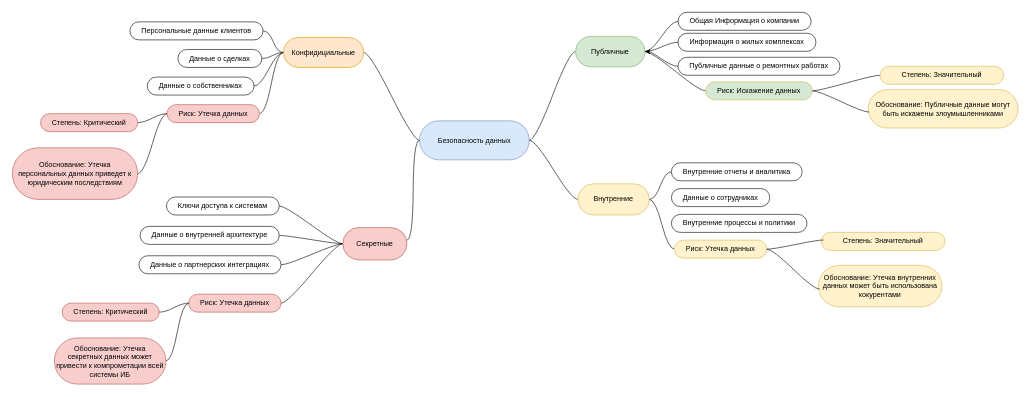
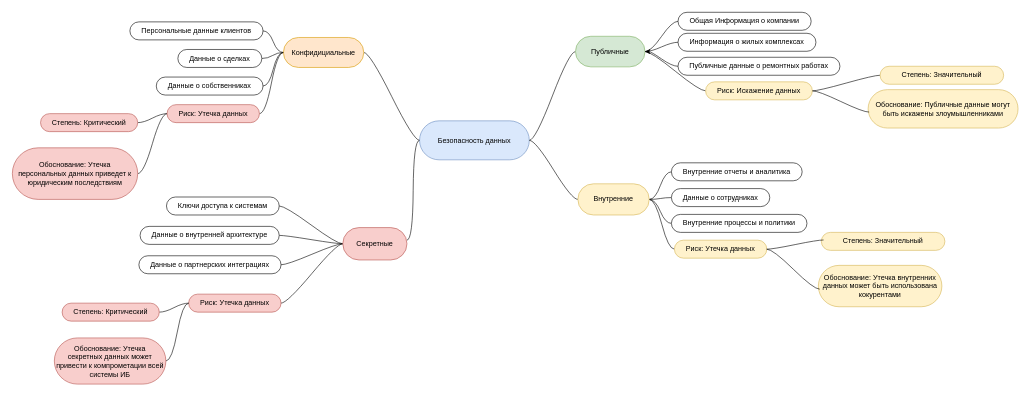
(201, 86) -> (210, 86)
(759, 91) -> (759, 91)
none -> (663, 198)
none -> (662, 214)
